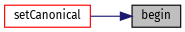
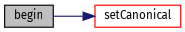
(105, 16) -> (68, 16)
